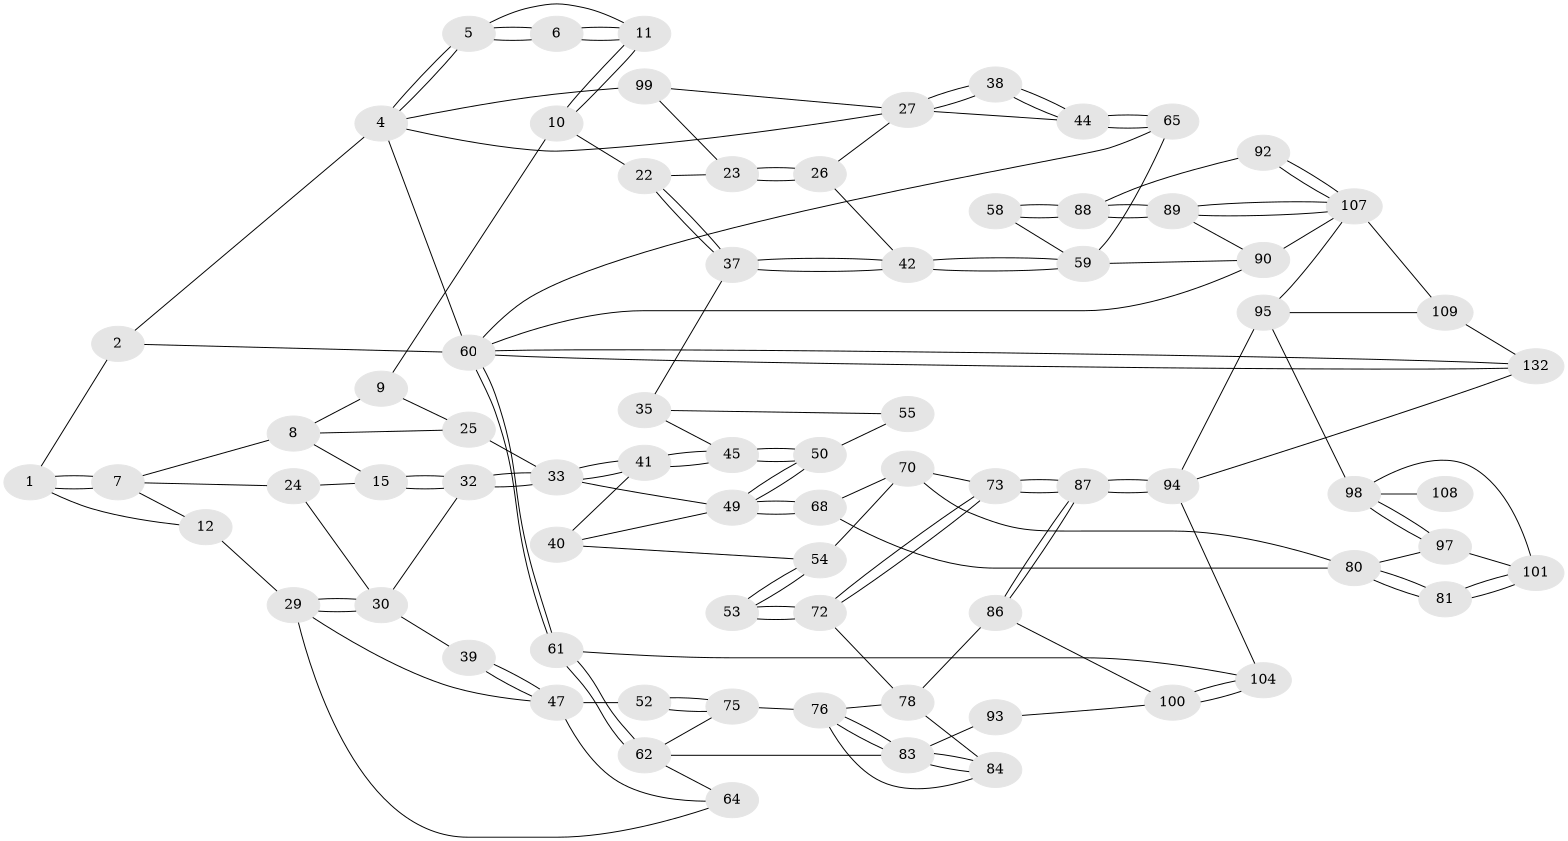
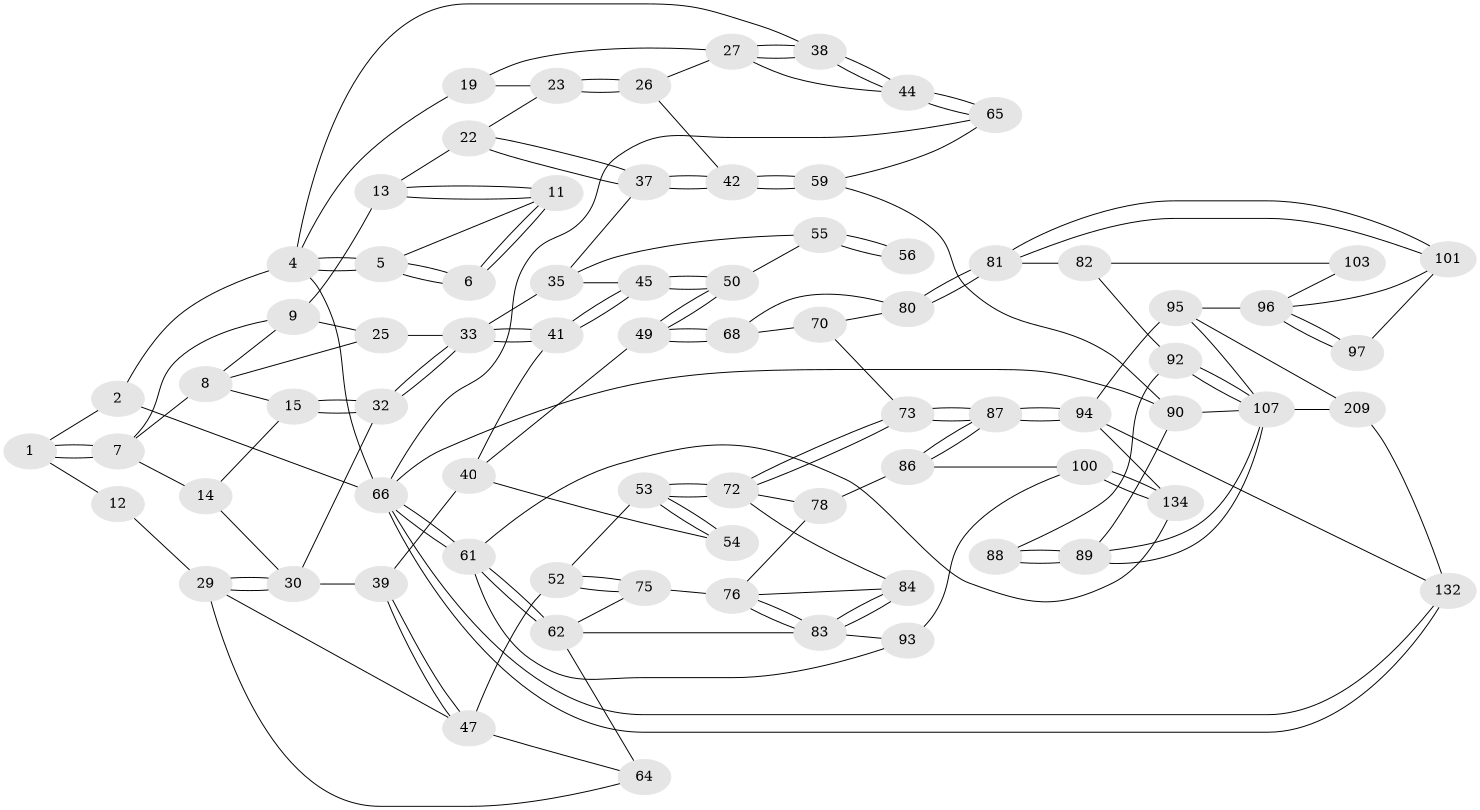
(644, 86) -> (469, 86)
(557, 124) -> (381, 192)
(644, 145) -> (477, 4)
(995, 211) -> none
none -> (908, 256)
none -> (1085, 263)
(1445, 313) -> (1357, 410)
(469, 353) -> (381, 495)
(293, 486) -> (206, 496)
(644, 494) -> (519, 305)
(1354, 494) -> (1267, 308)
(1445, 494) -> (1357, 263)
(162, 505) -> (181, 357)
(864, 515) -> none
none -> (601, 535)
none -> (419, 538)
(1400, 557) -> none
none -> (655, 678)
(1263, 680) -> (1176, 503)
(945, 731) -> (816, 545)
